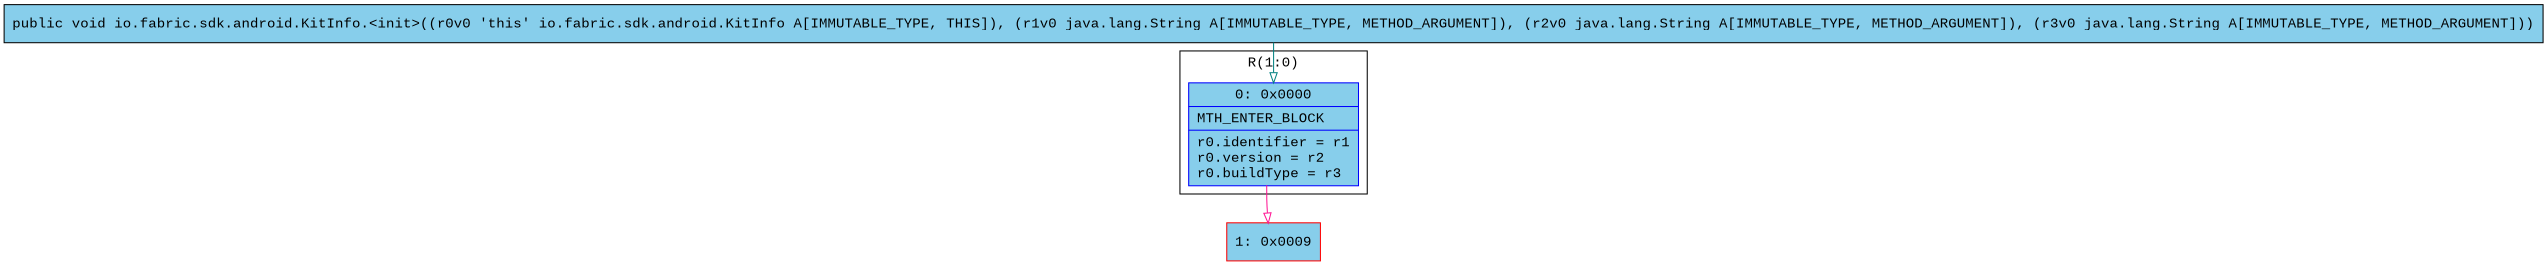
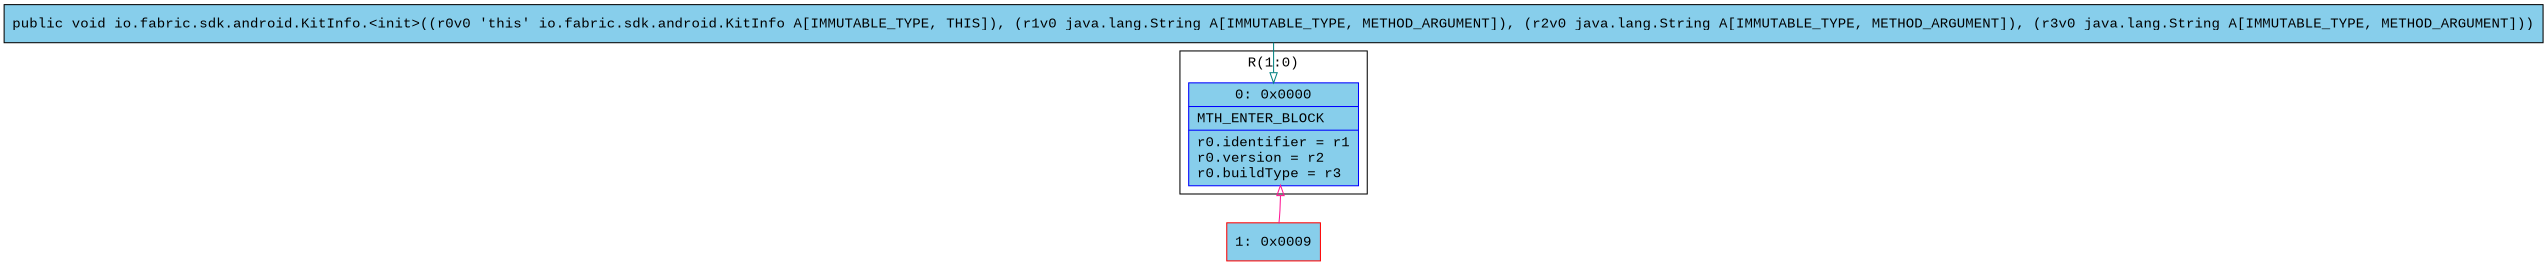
(1267, 200) -> (1280, 210)
